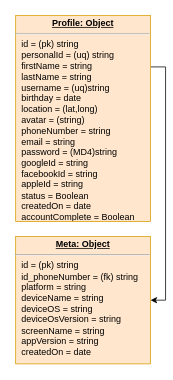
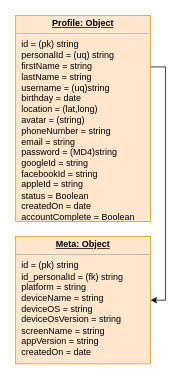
(80, 291) -> (76, 291)
